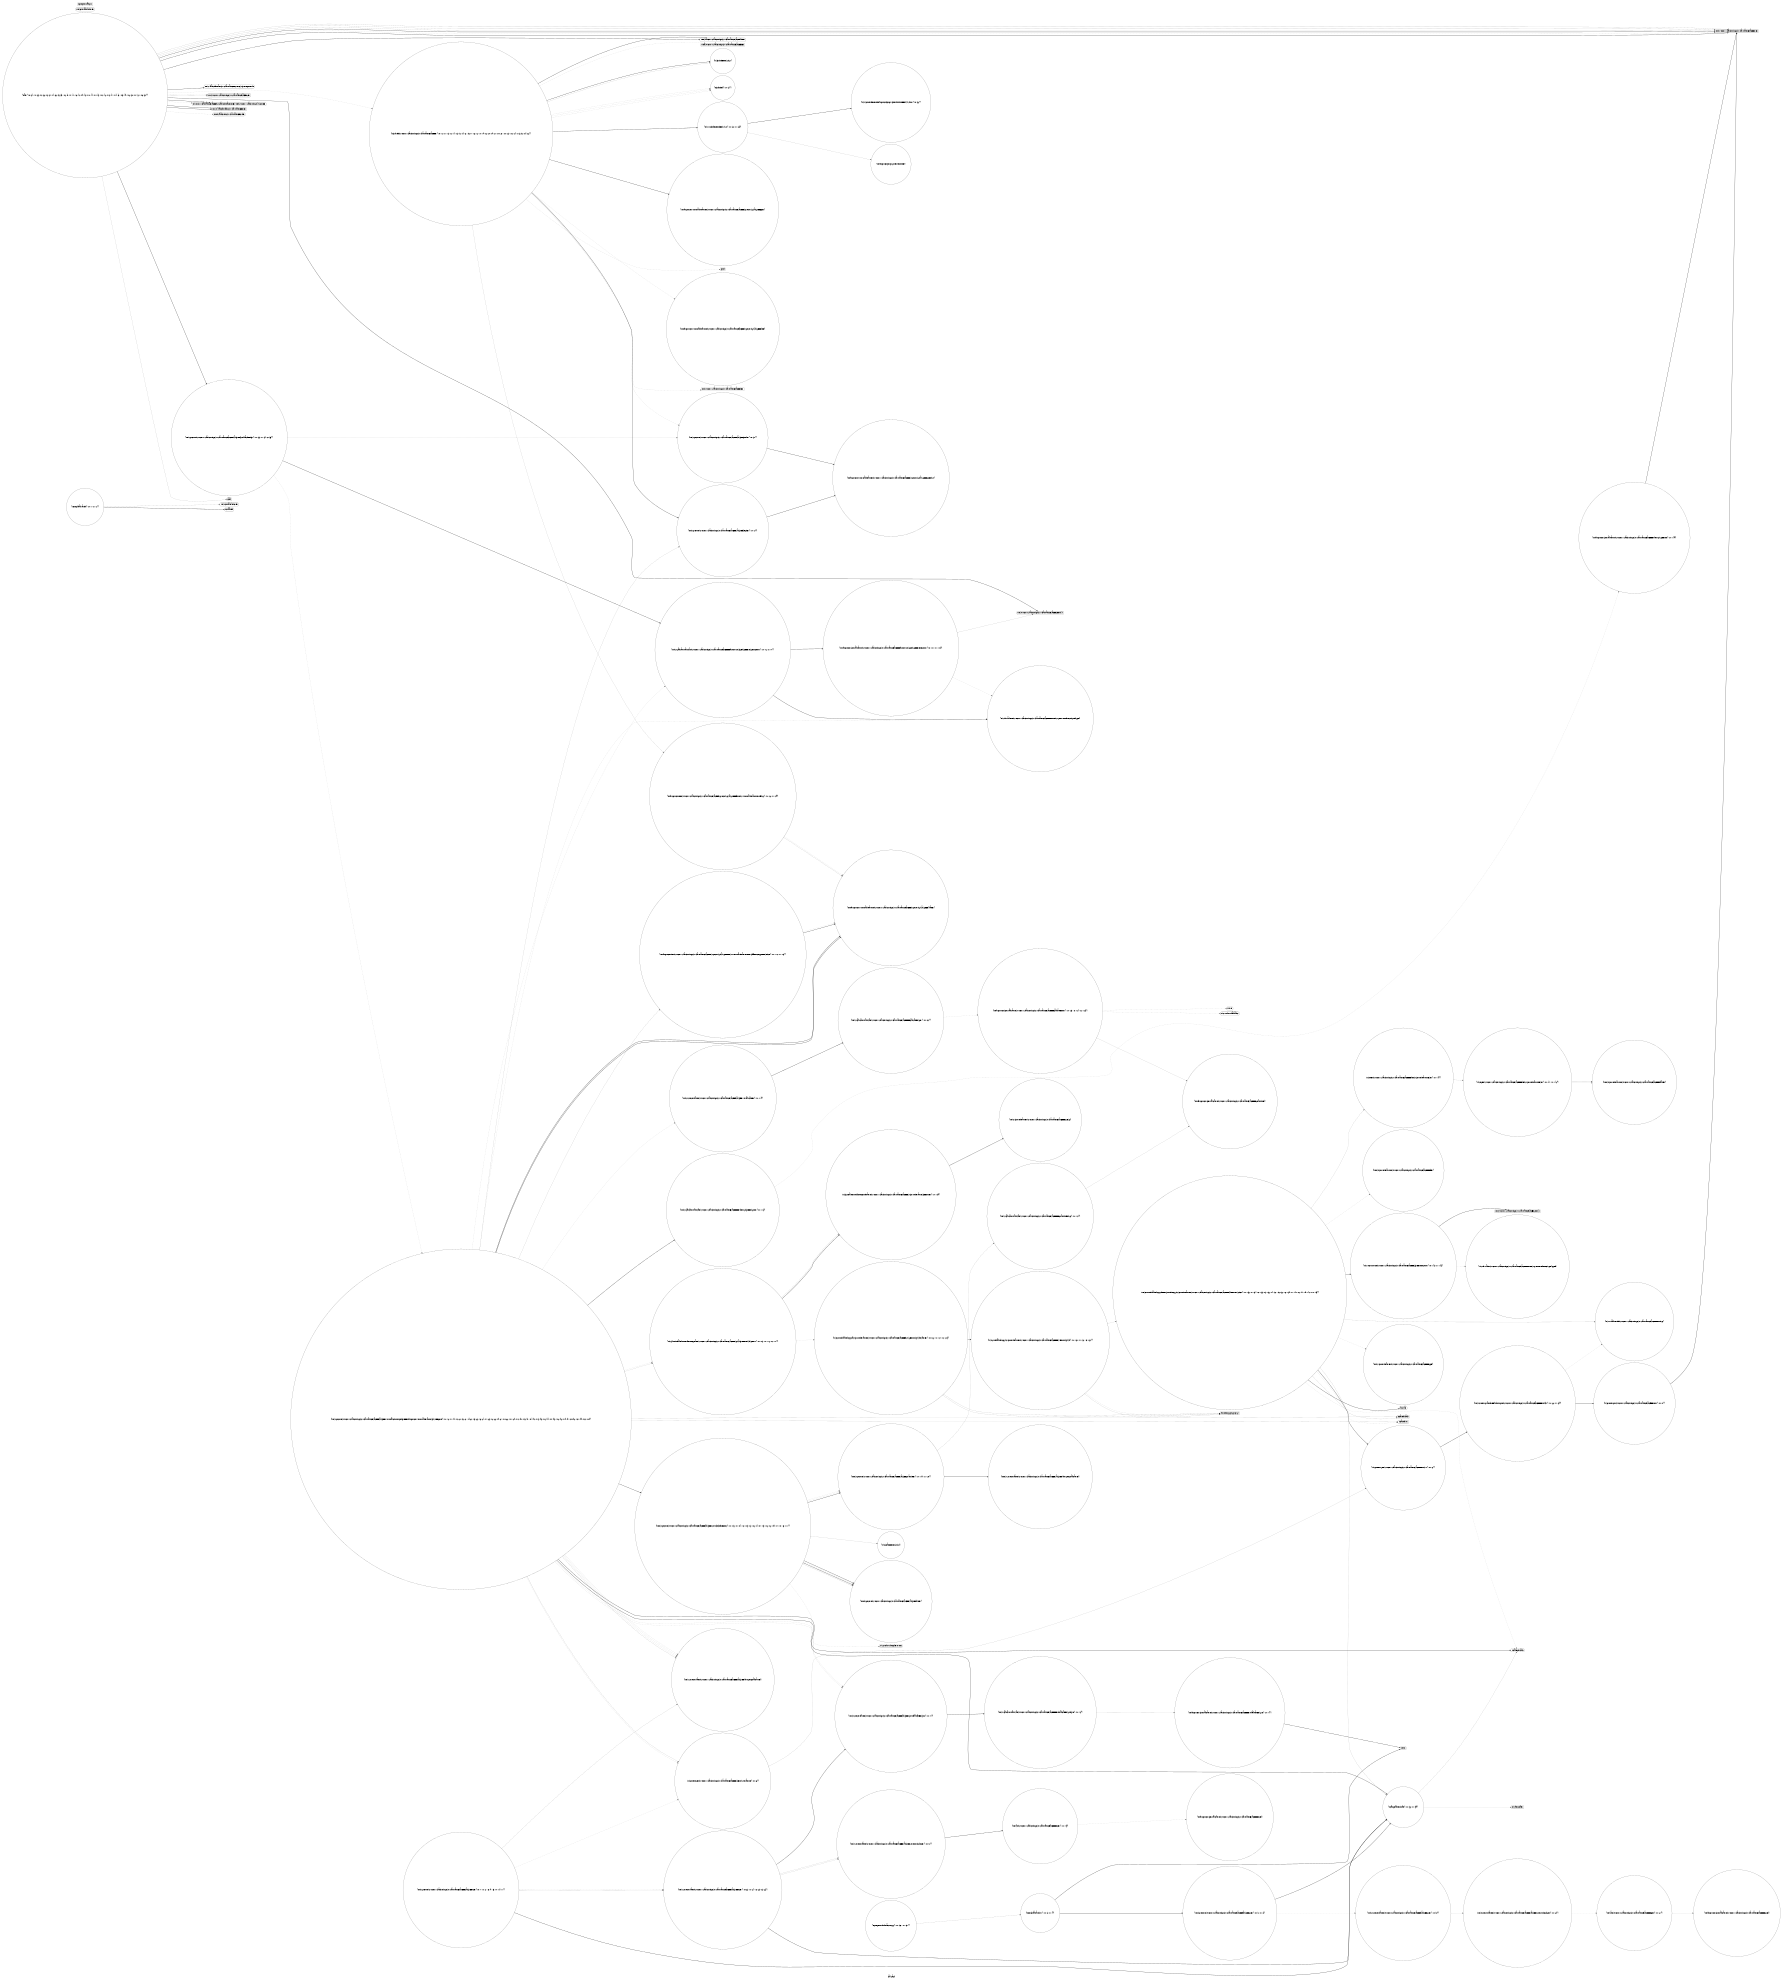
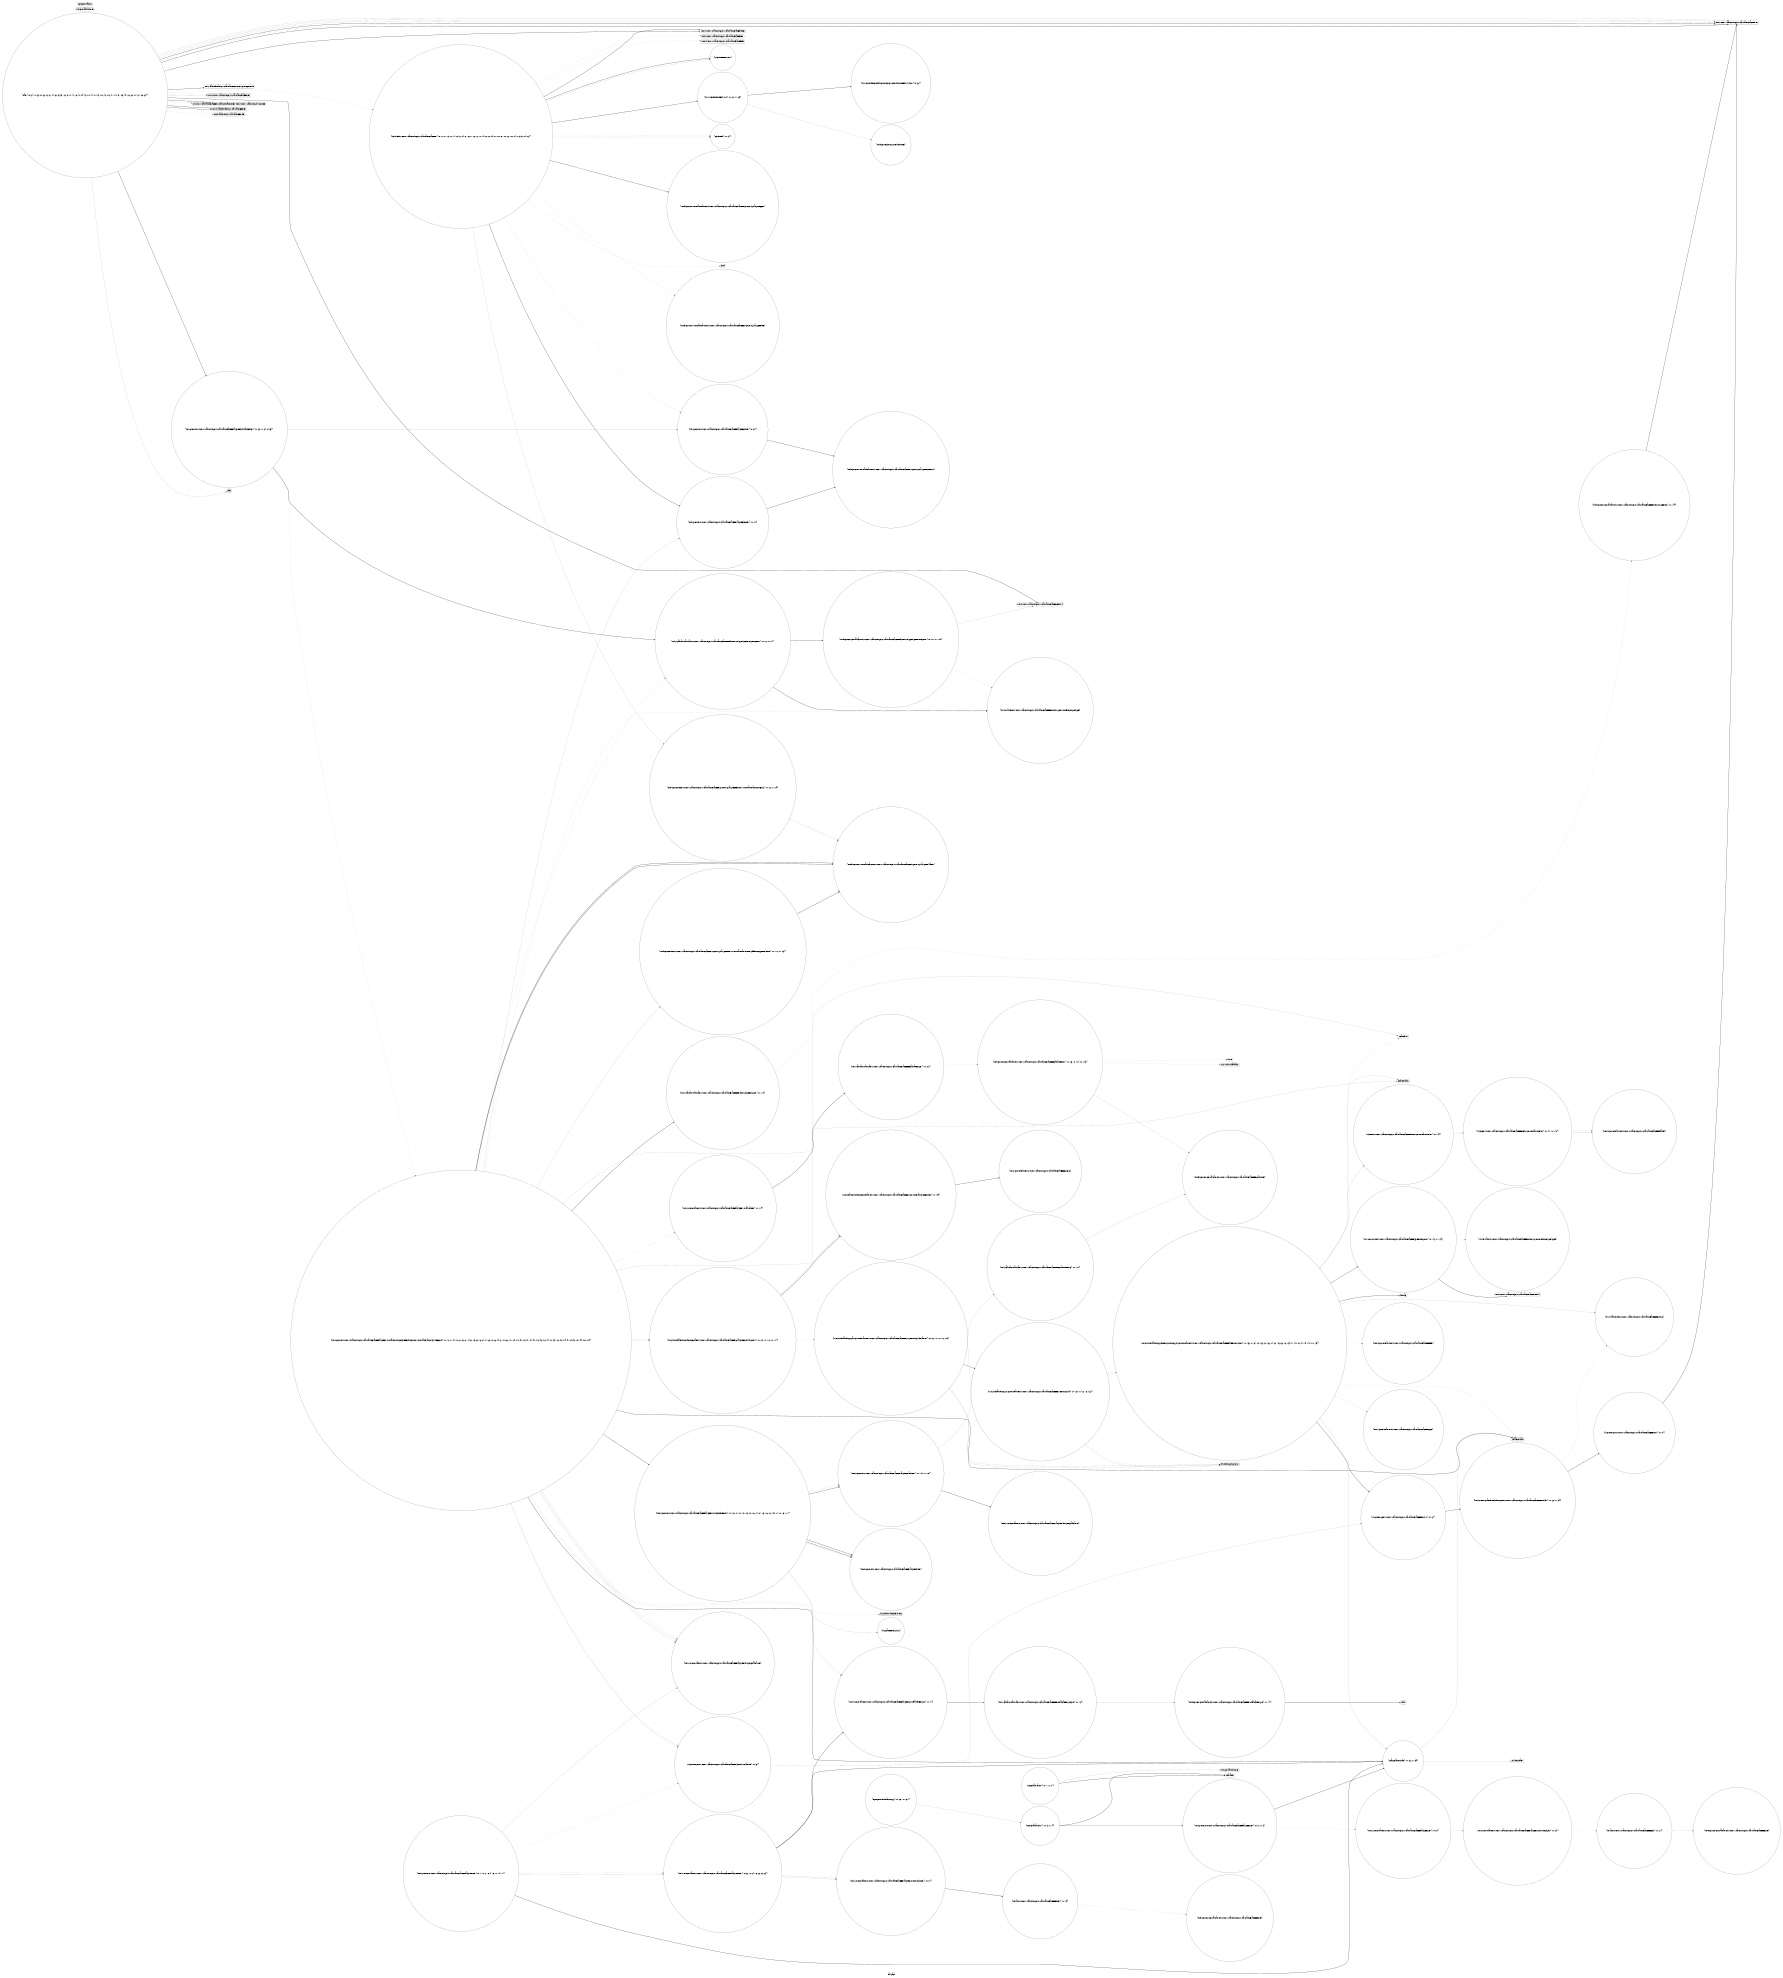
(1265, 1864) -> (1126, 1775)
